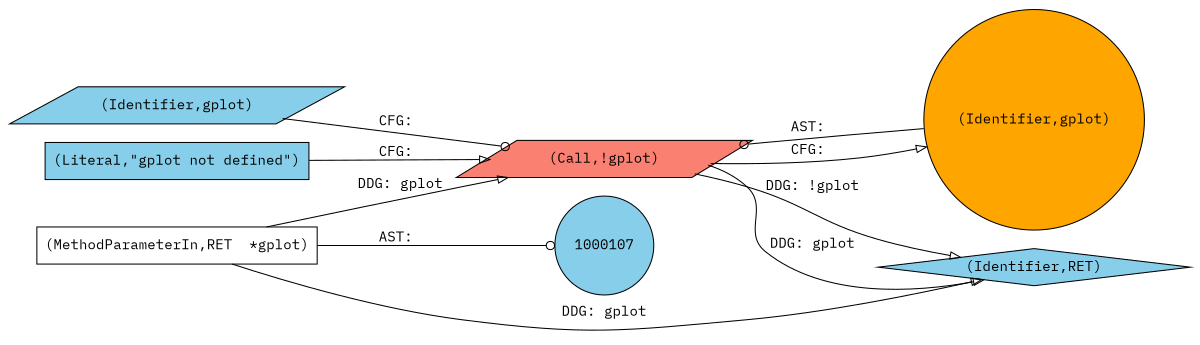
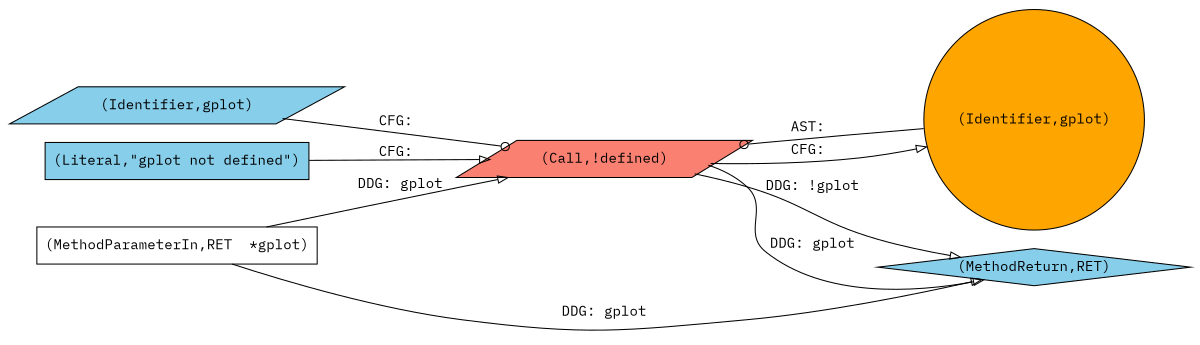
(604, 159) -> (604, 159)
(604, 246) -> none
(1034, 267) -> (1034, 267)
